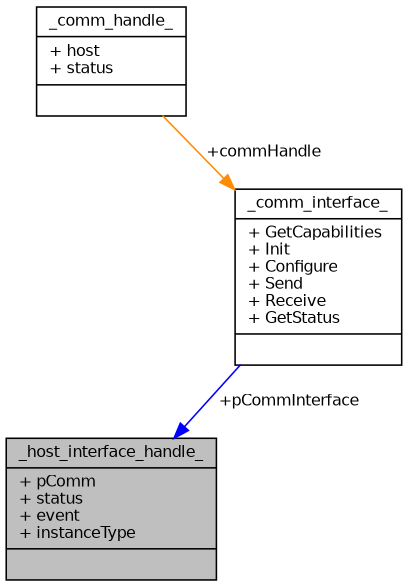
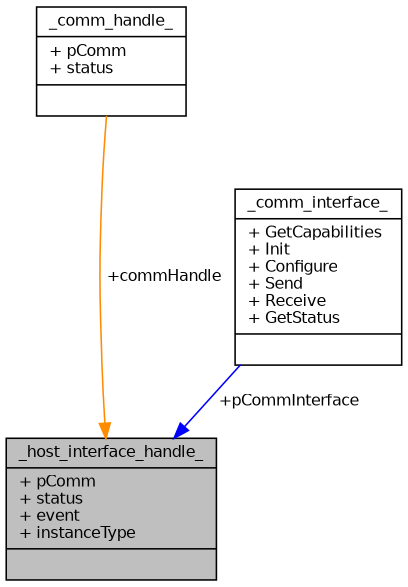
(75, 51) -> (88, 51)
(193, 147) -> (100, 269)
